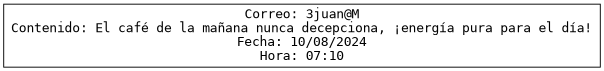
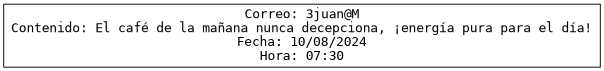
(302, 56) -> (302, 56)
